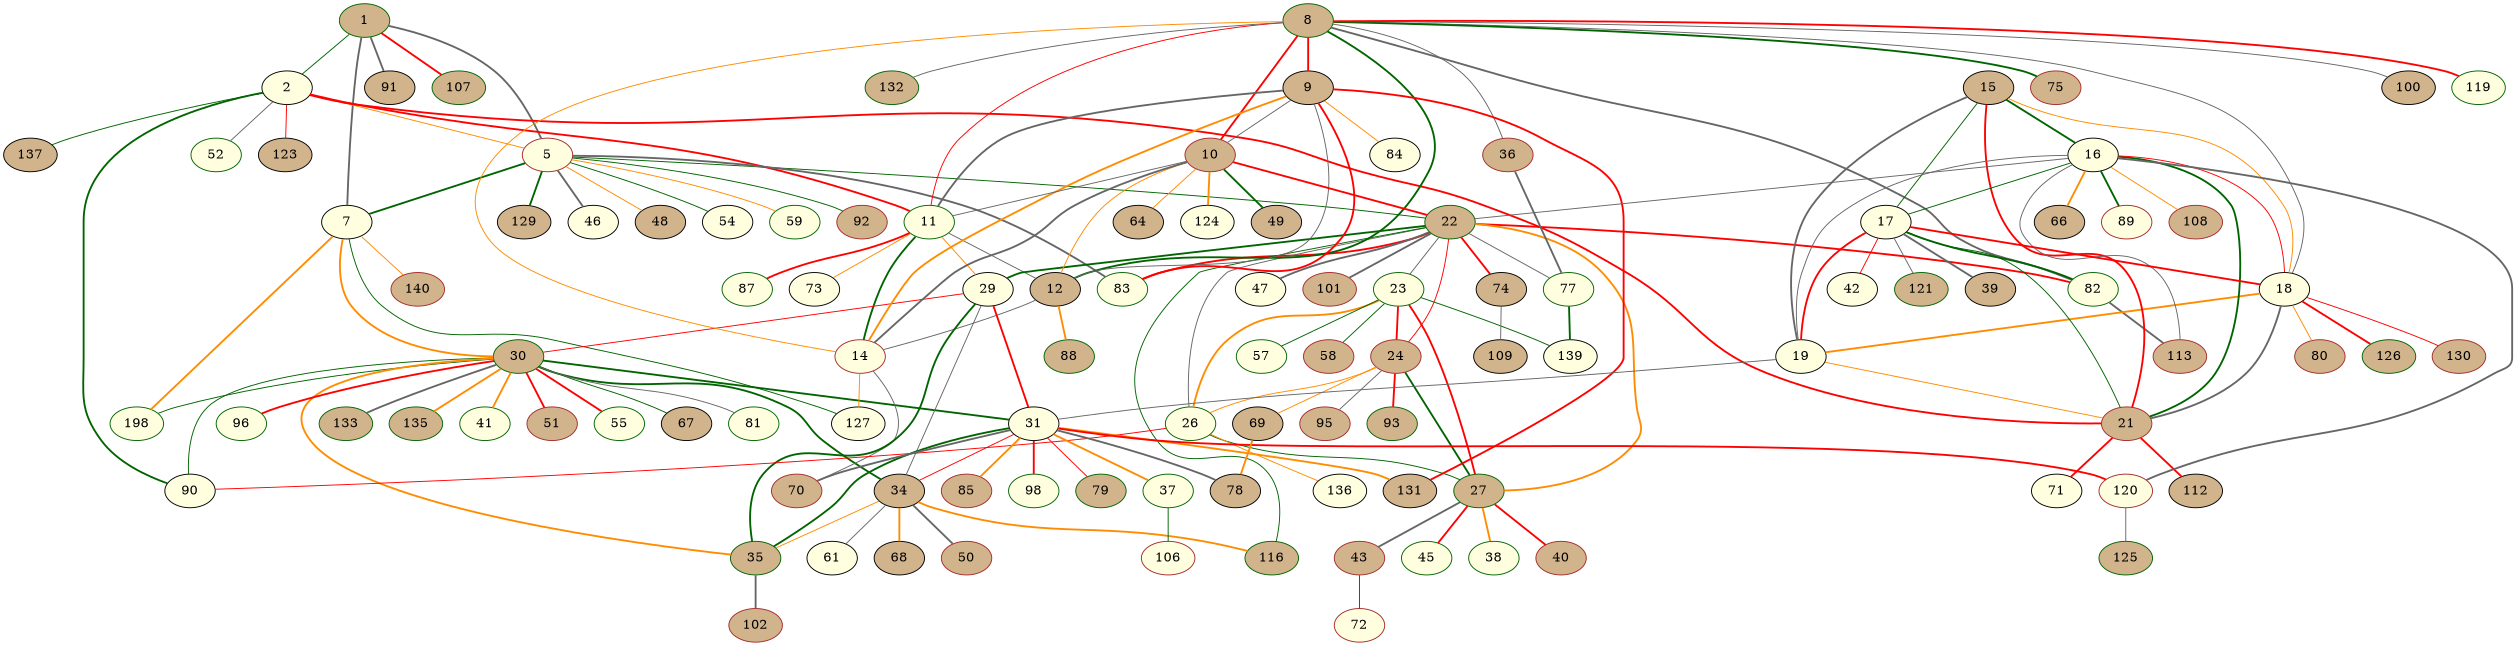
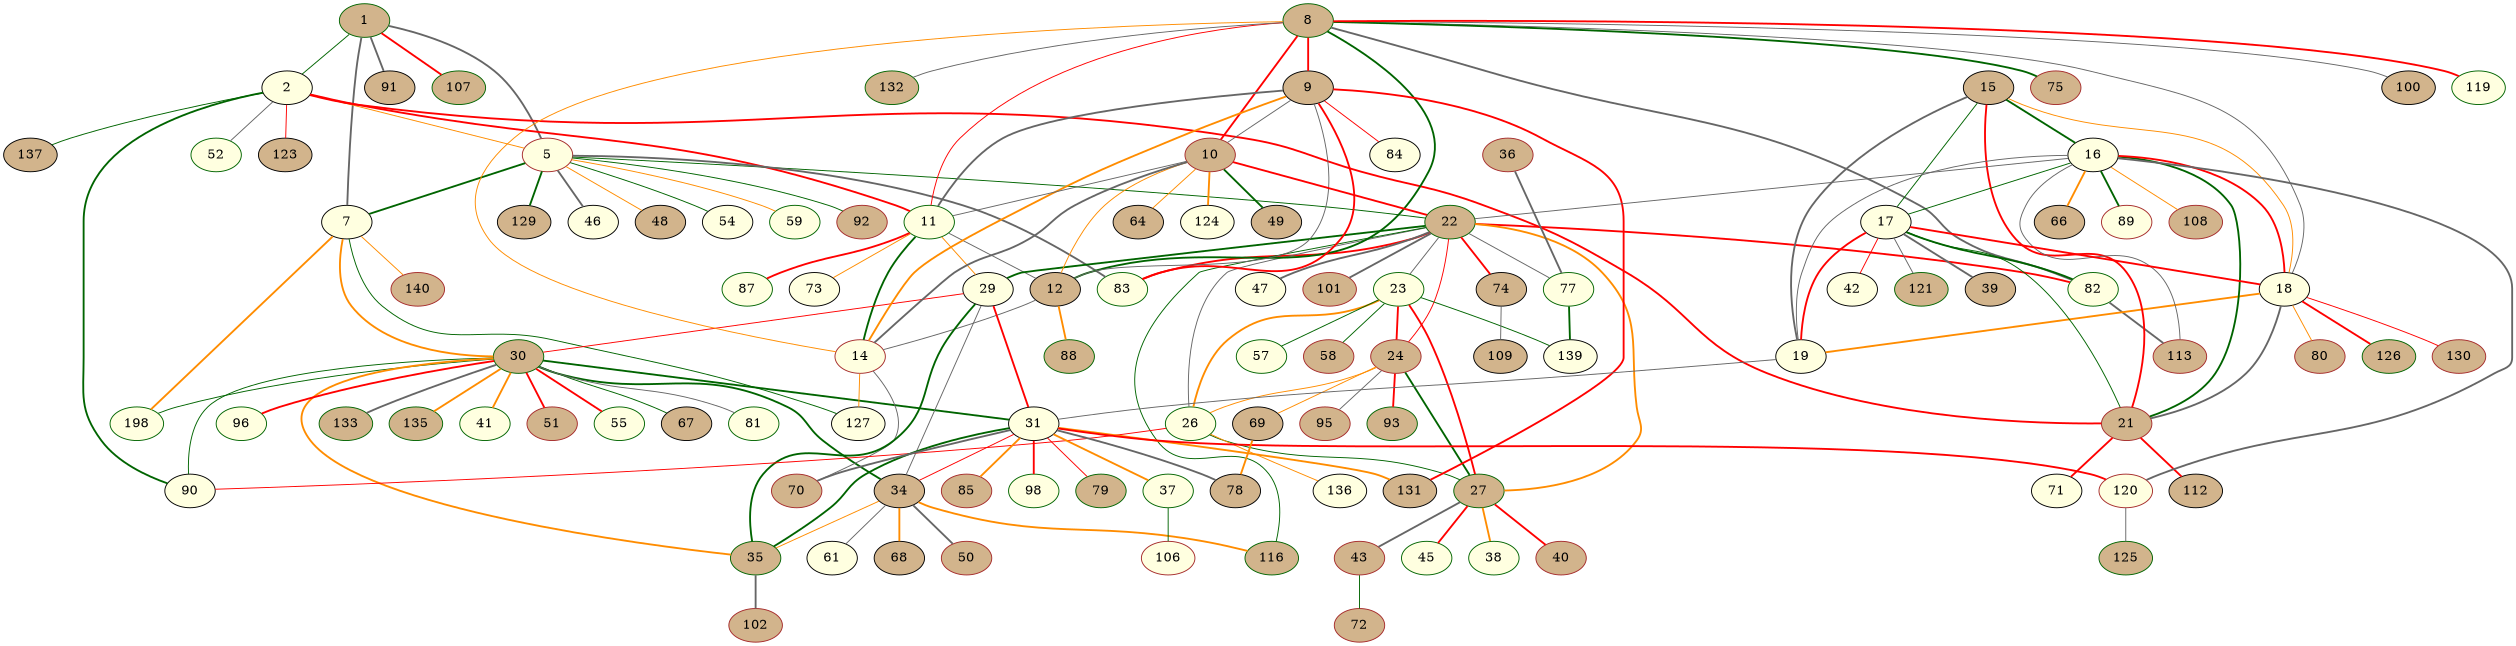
(1459, 71) -> none
(1352, 121) -> (1352, 121)
(2228, 181) -> (2228, 181)
(1964, 390) -> none
(1359, 625) -> (1359, 625)
